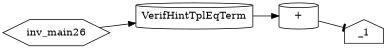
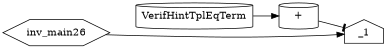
(114, 26) -> (221, 37)
